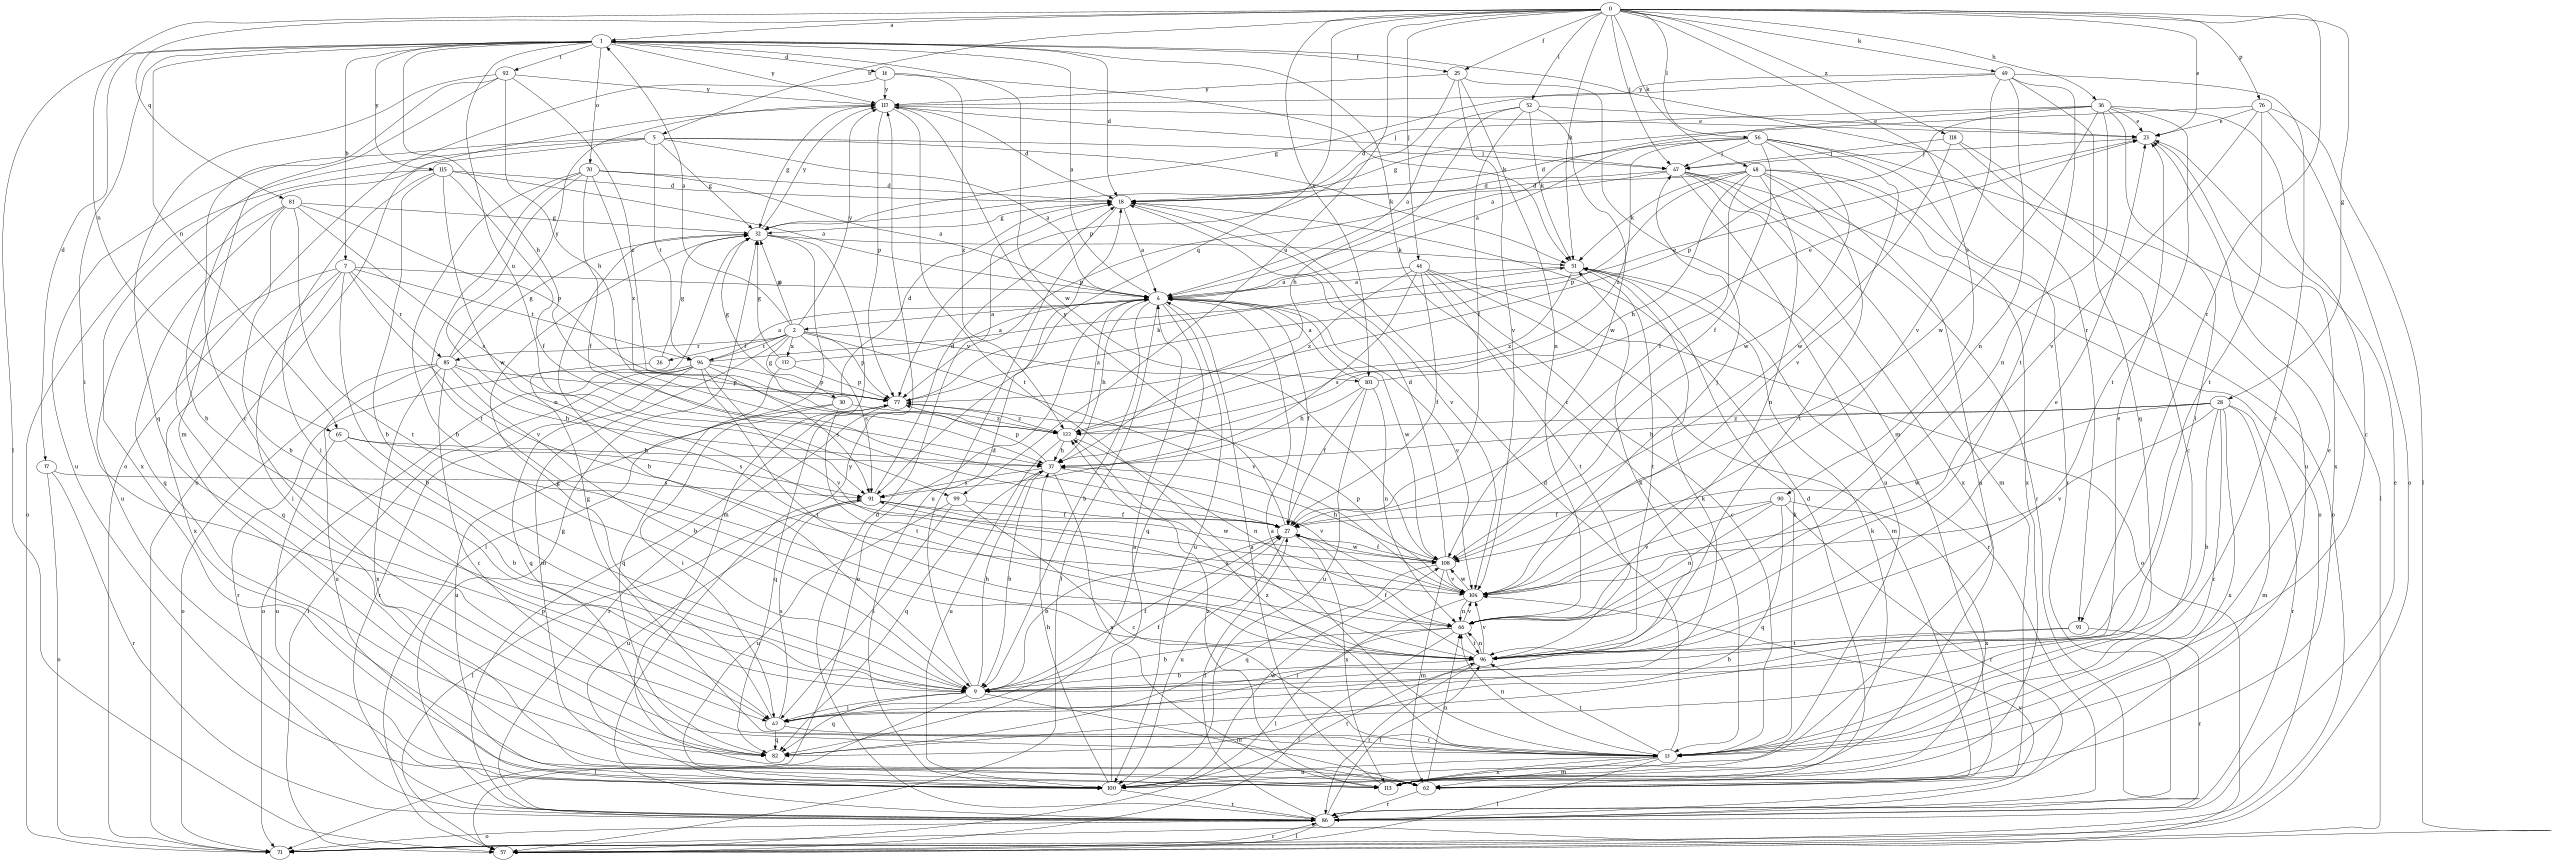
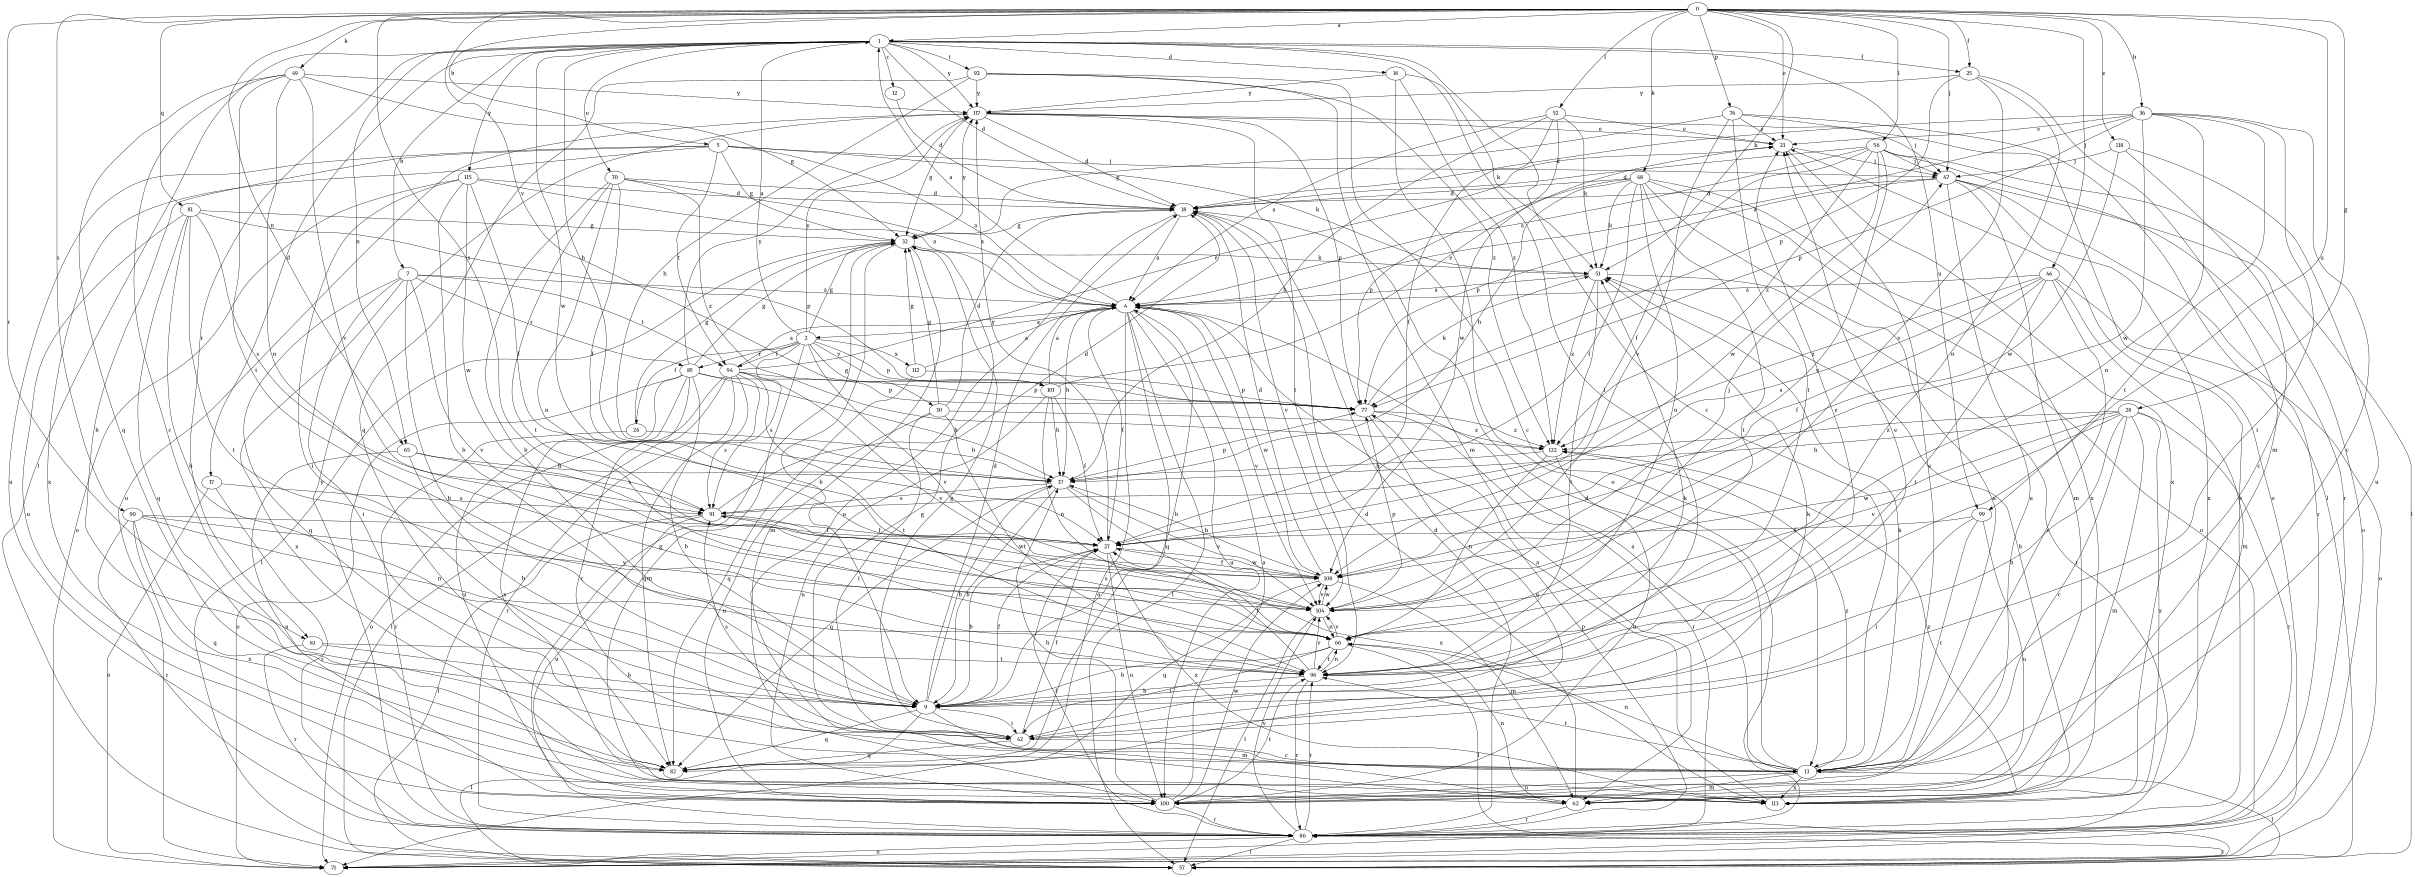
none -> (895, 93)
(1198, 250) -> (469, 258)
(1097, 358) -> none
none -> (849, 444)
(2079, 628) -> (313, 643)
